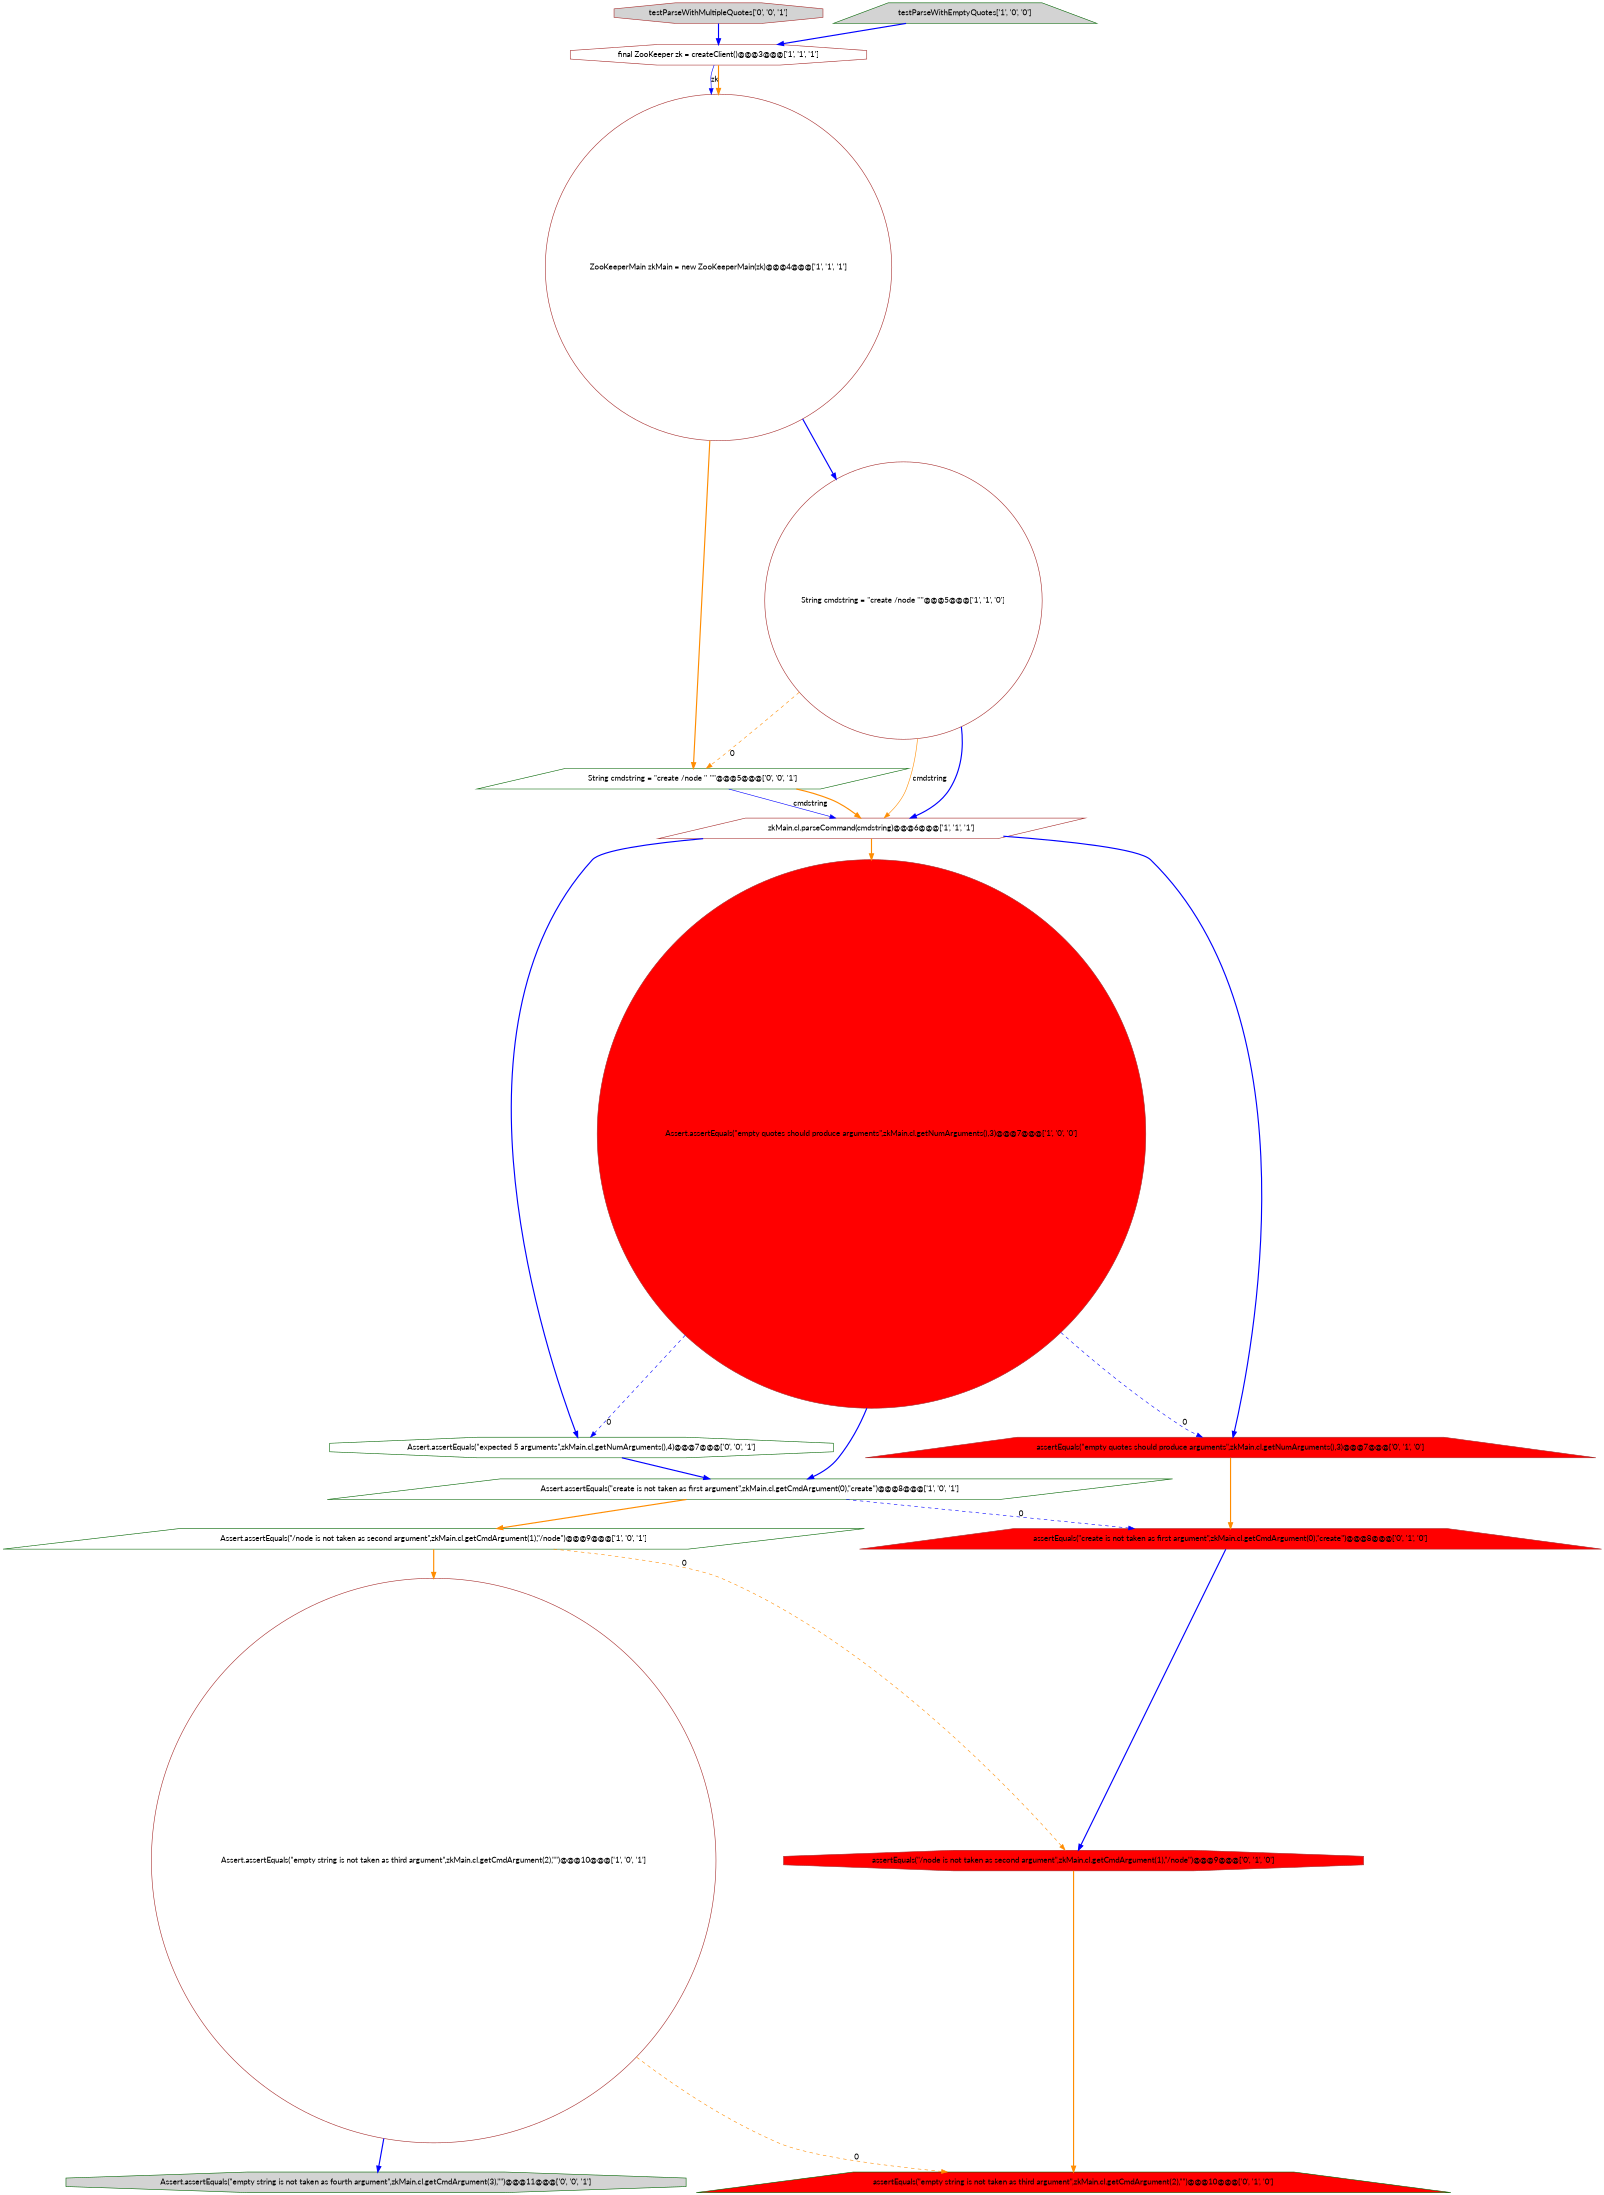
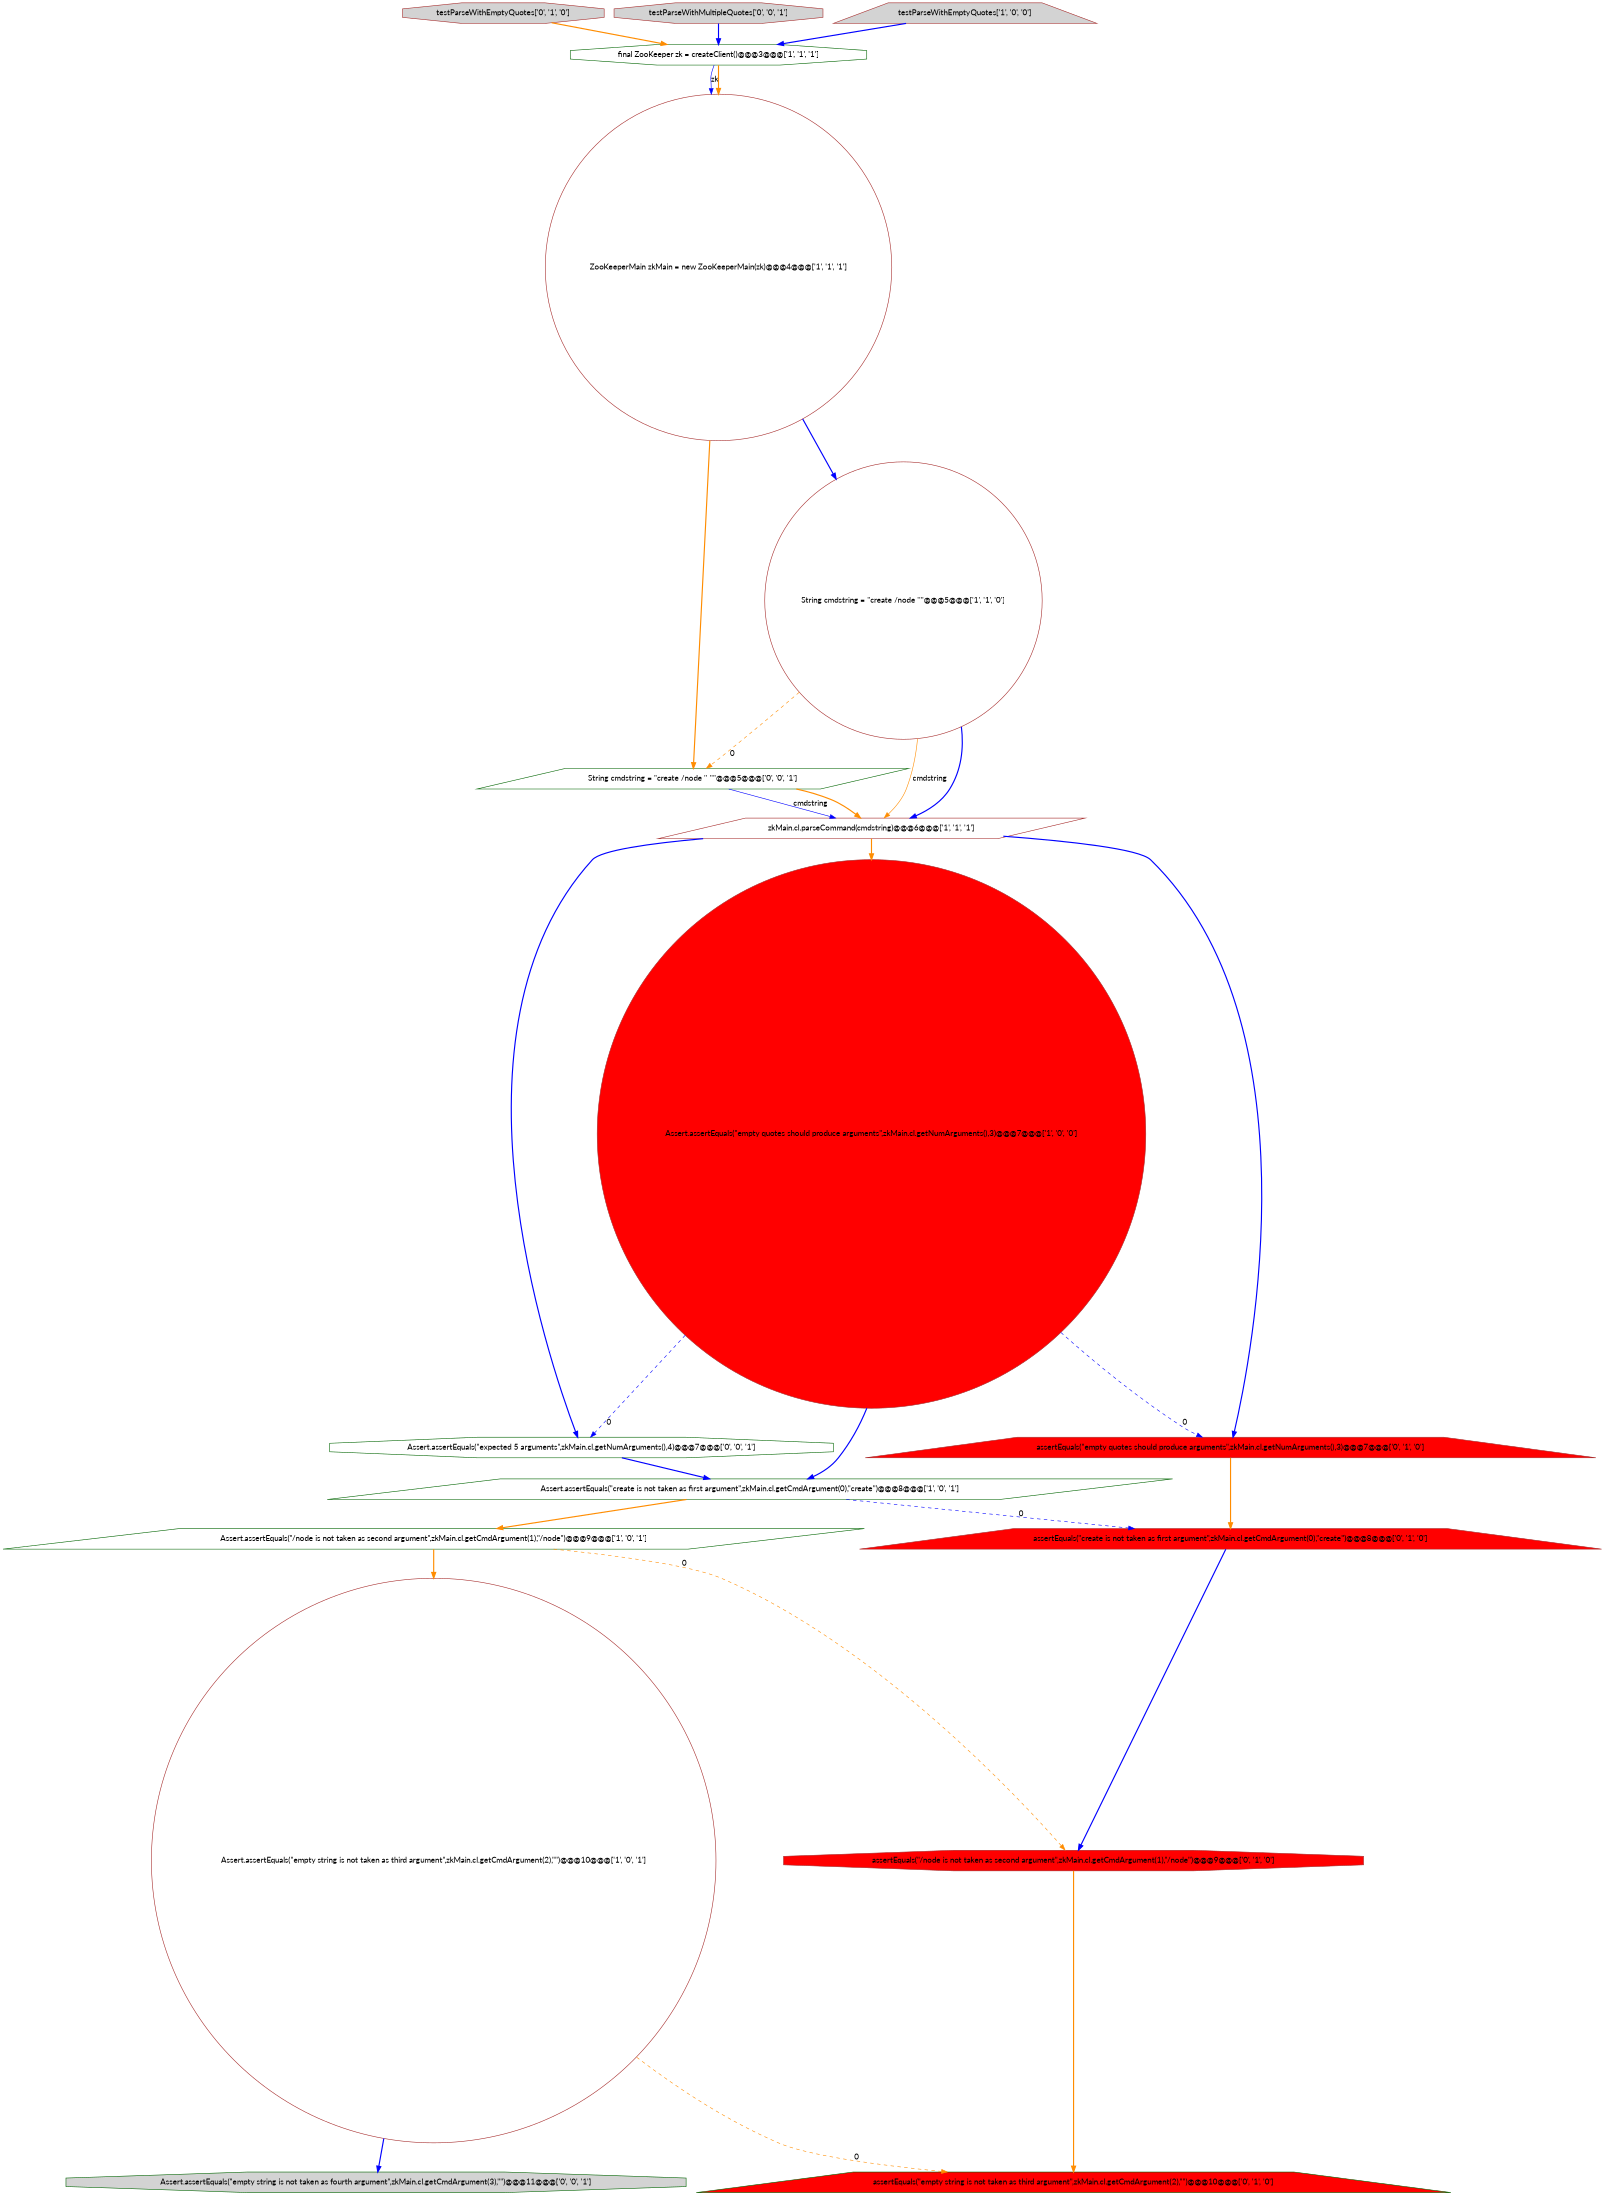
none -> (503, 13)
(965, 13) -> (965, 13)
(719, 55) -> (719, 55)
